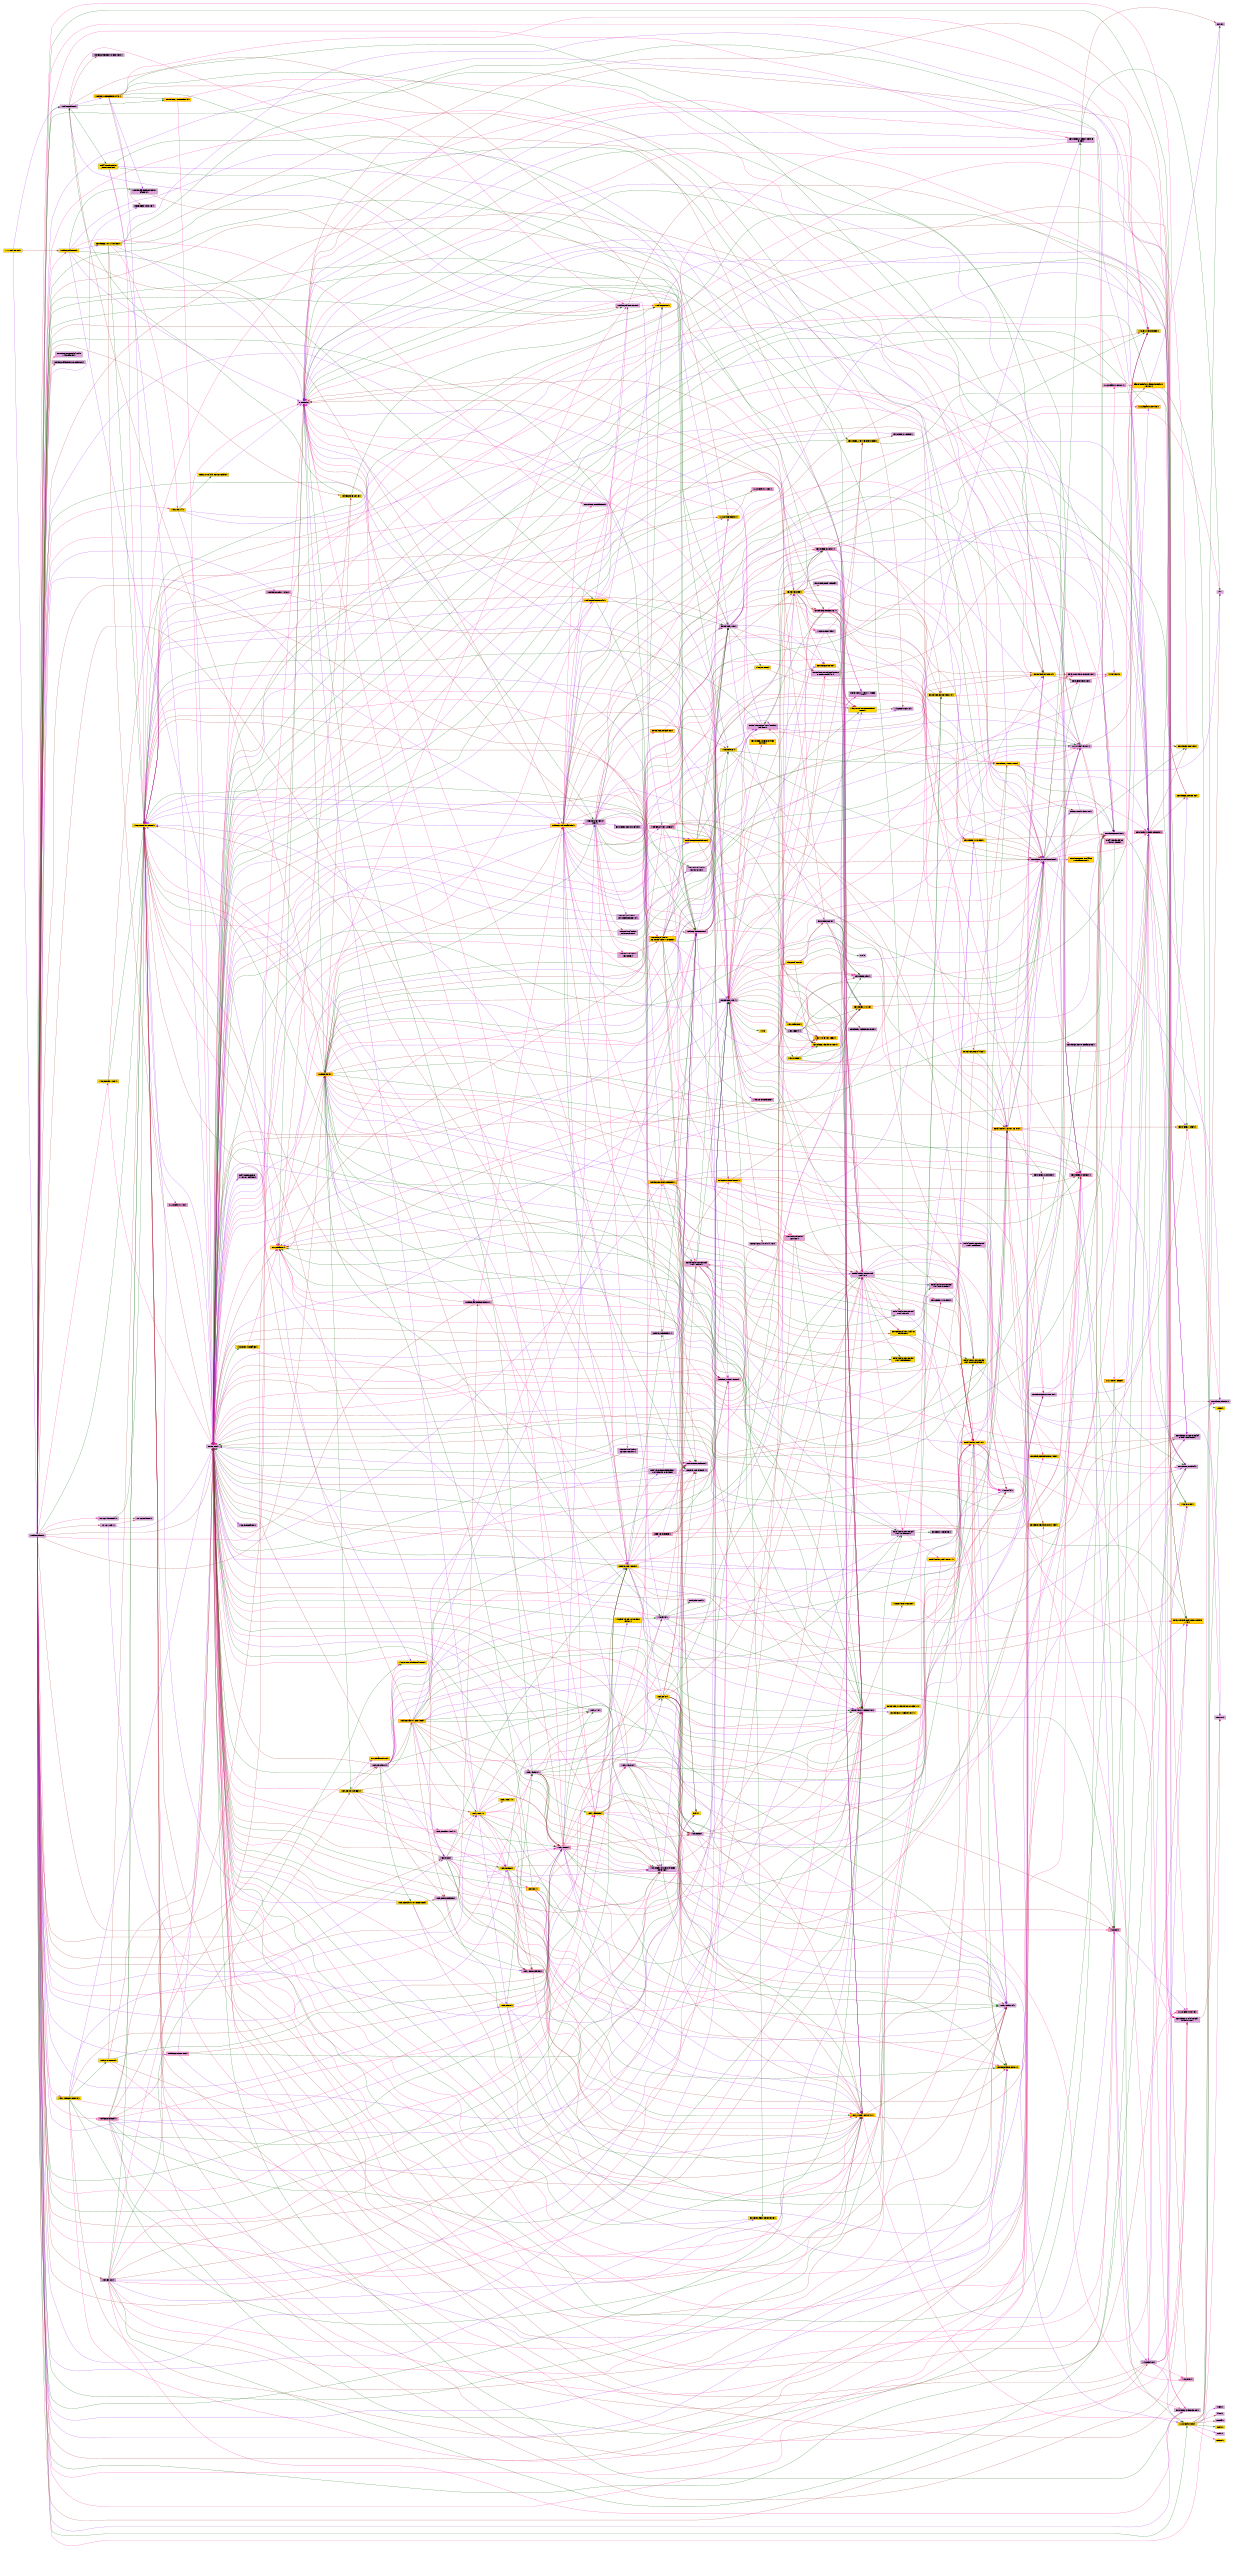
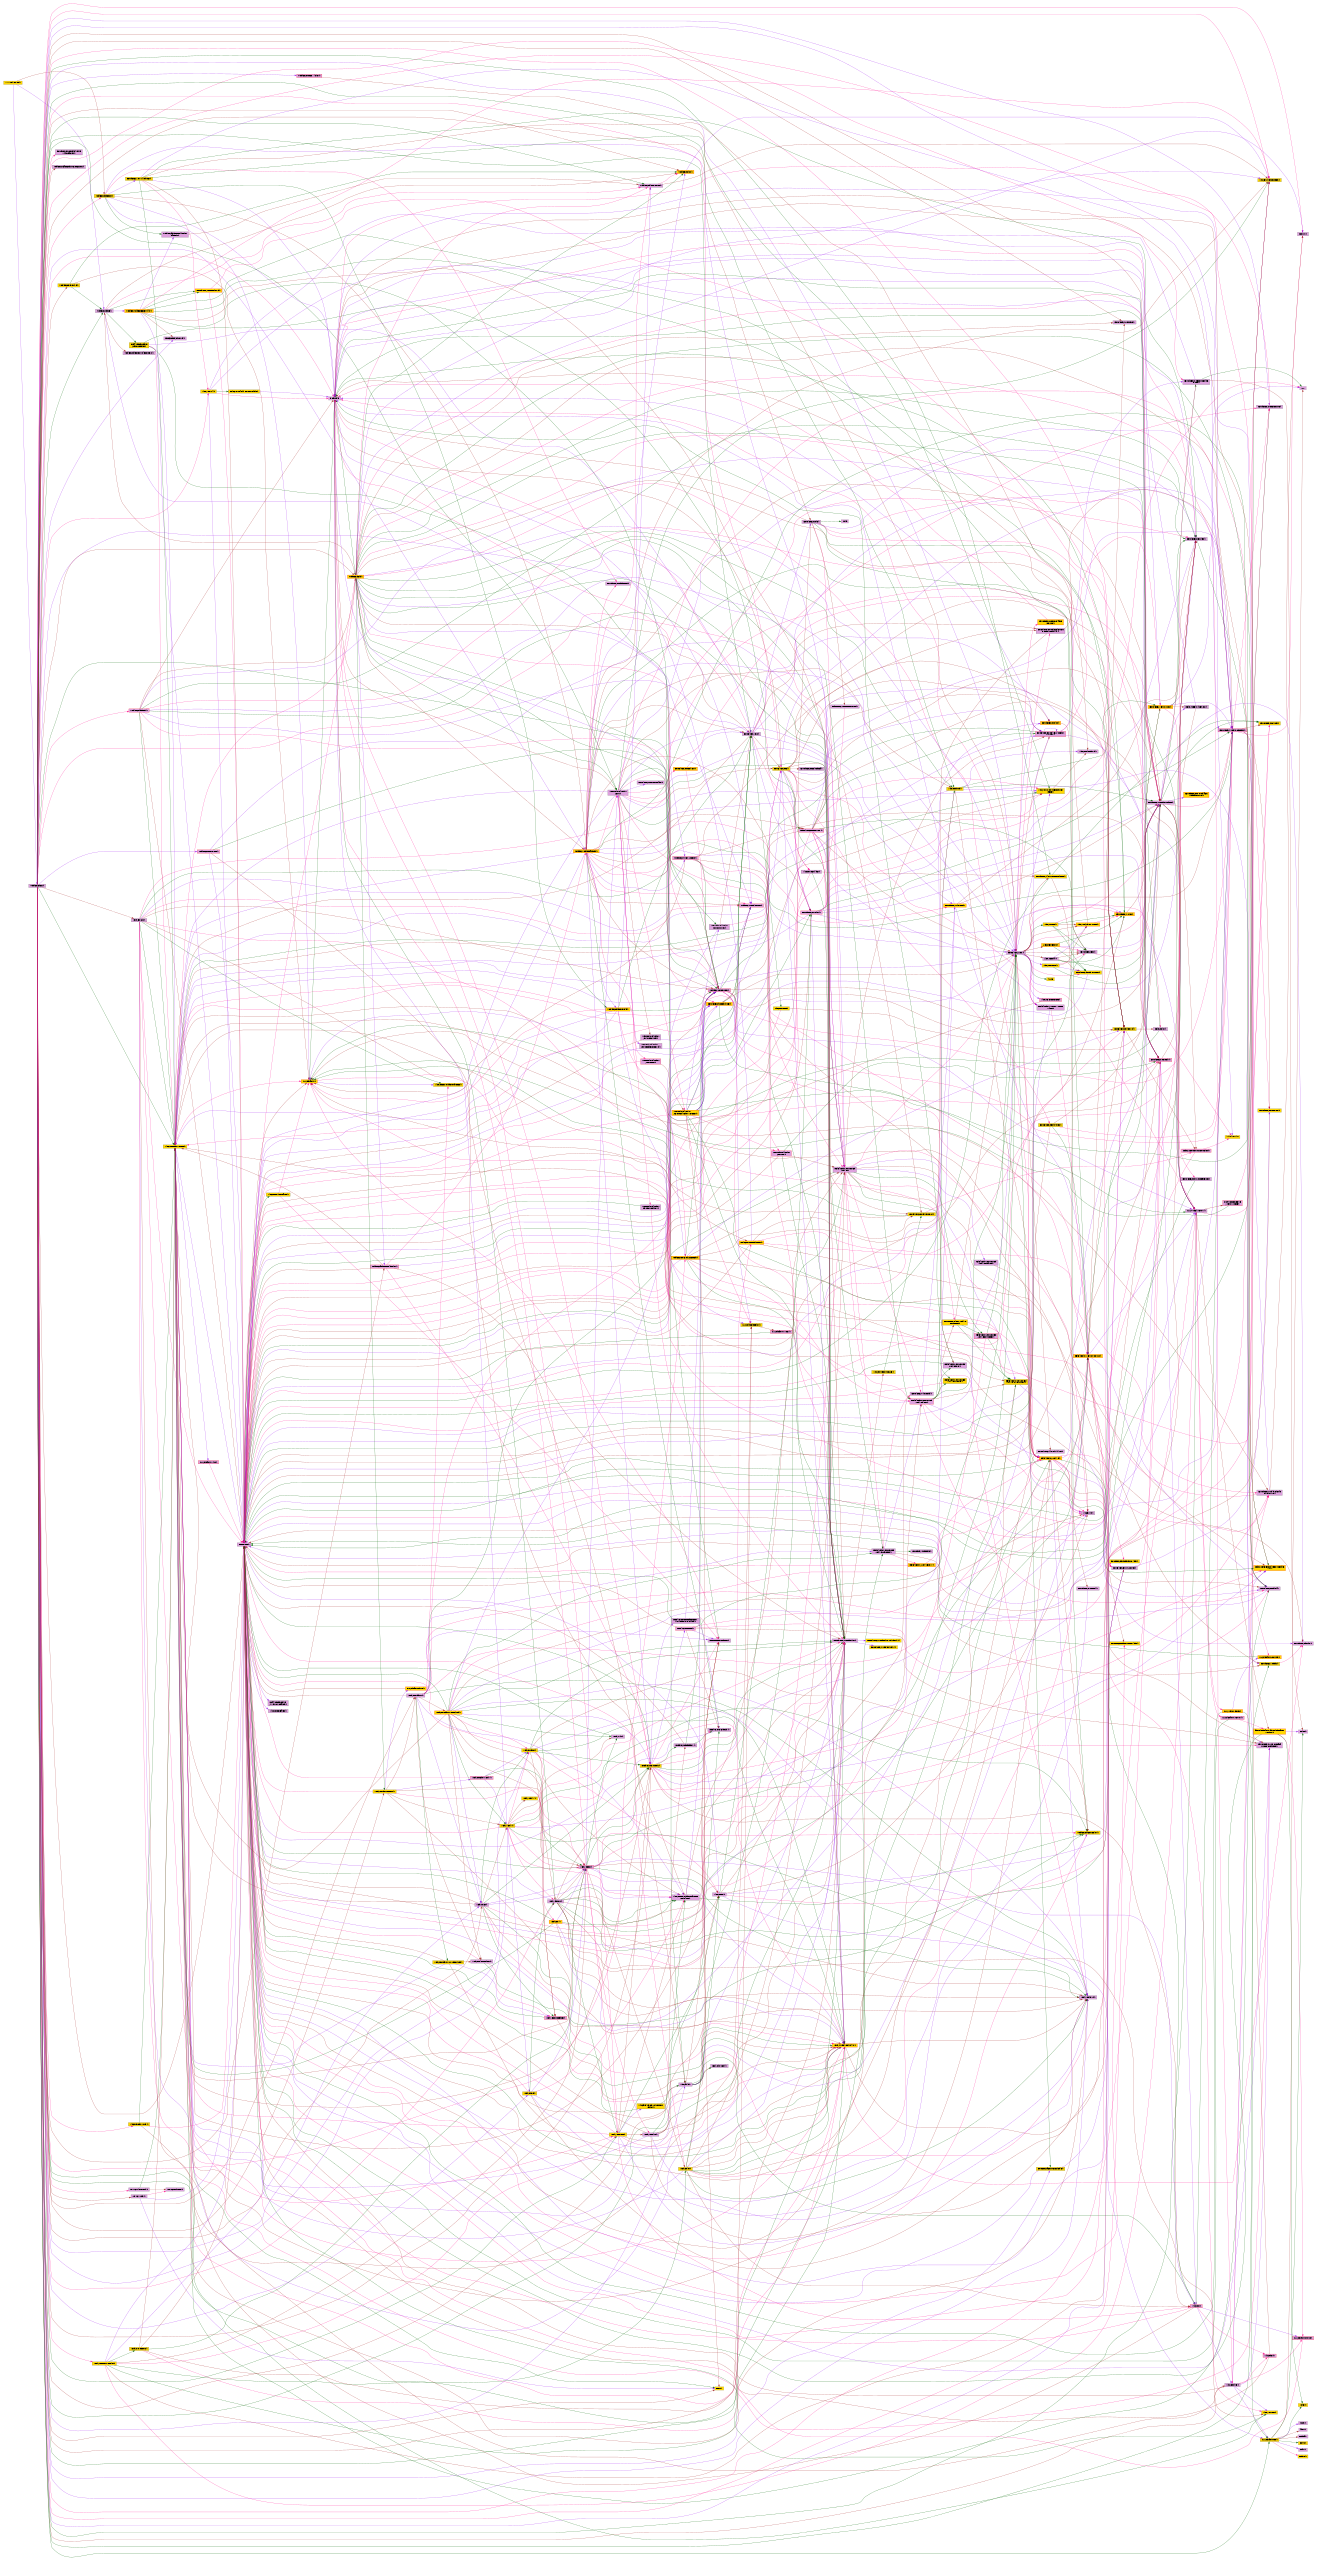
(782, 664) -> (896, 704)
(1081, 681) -> (1160, 1029)
(339, 772) -> none
